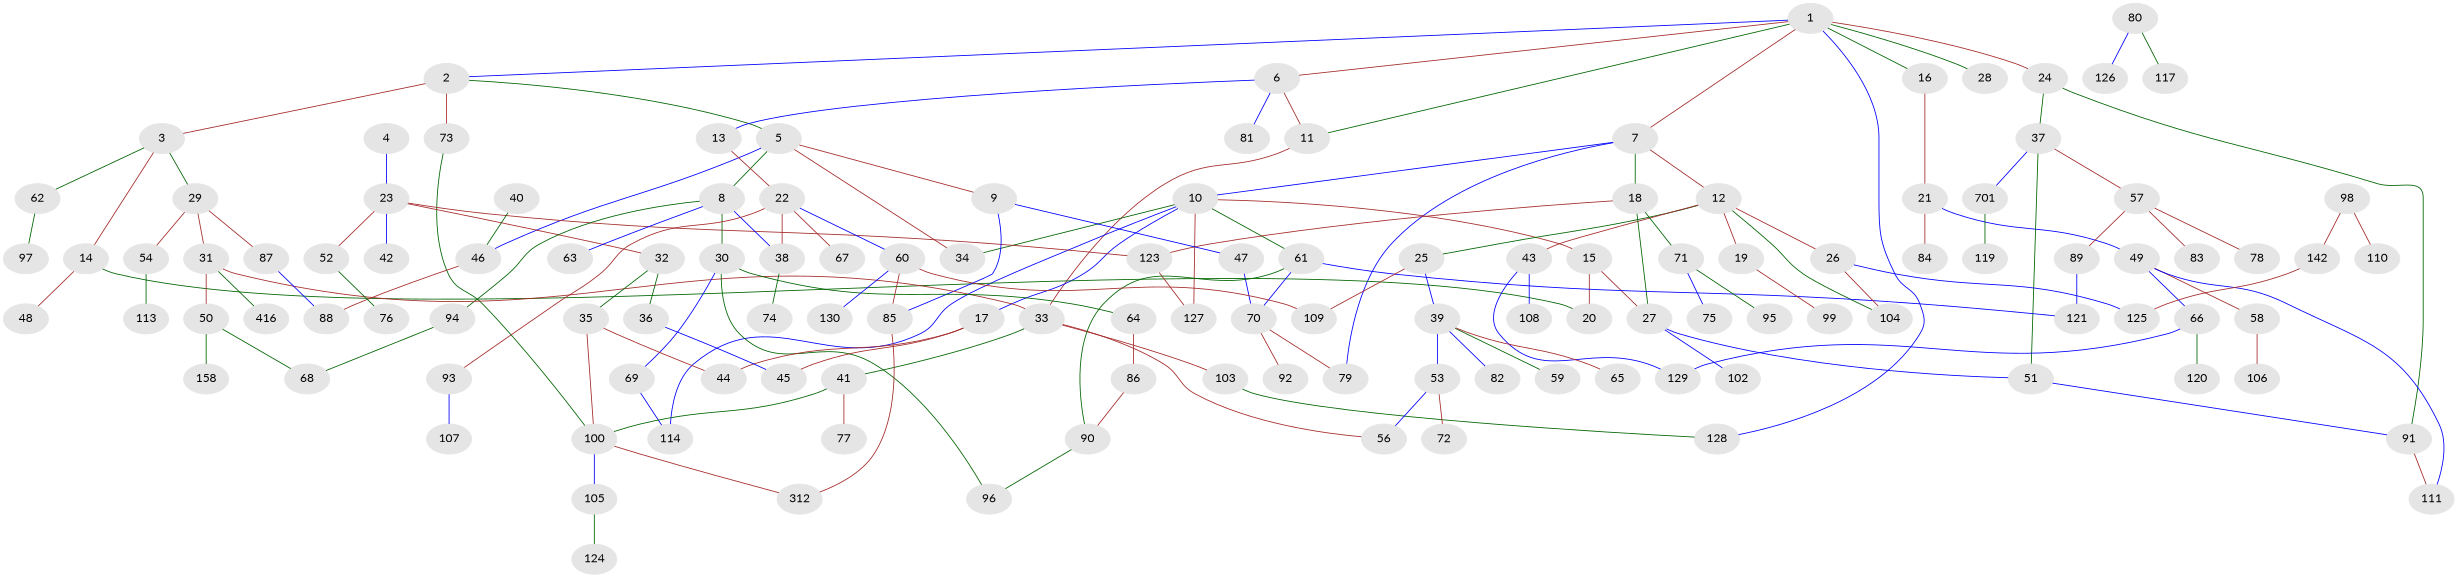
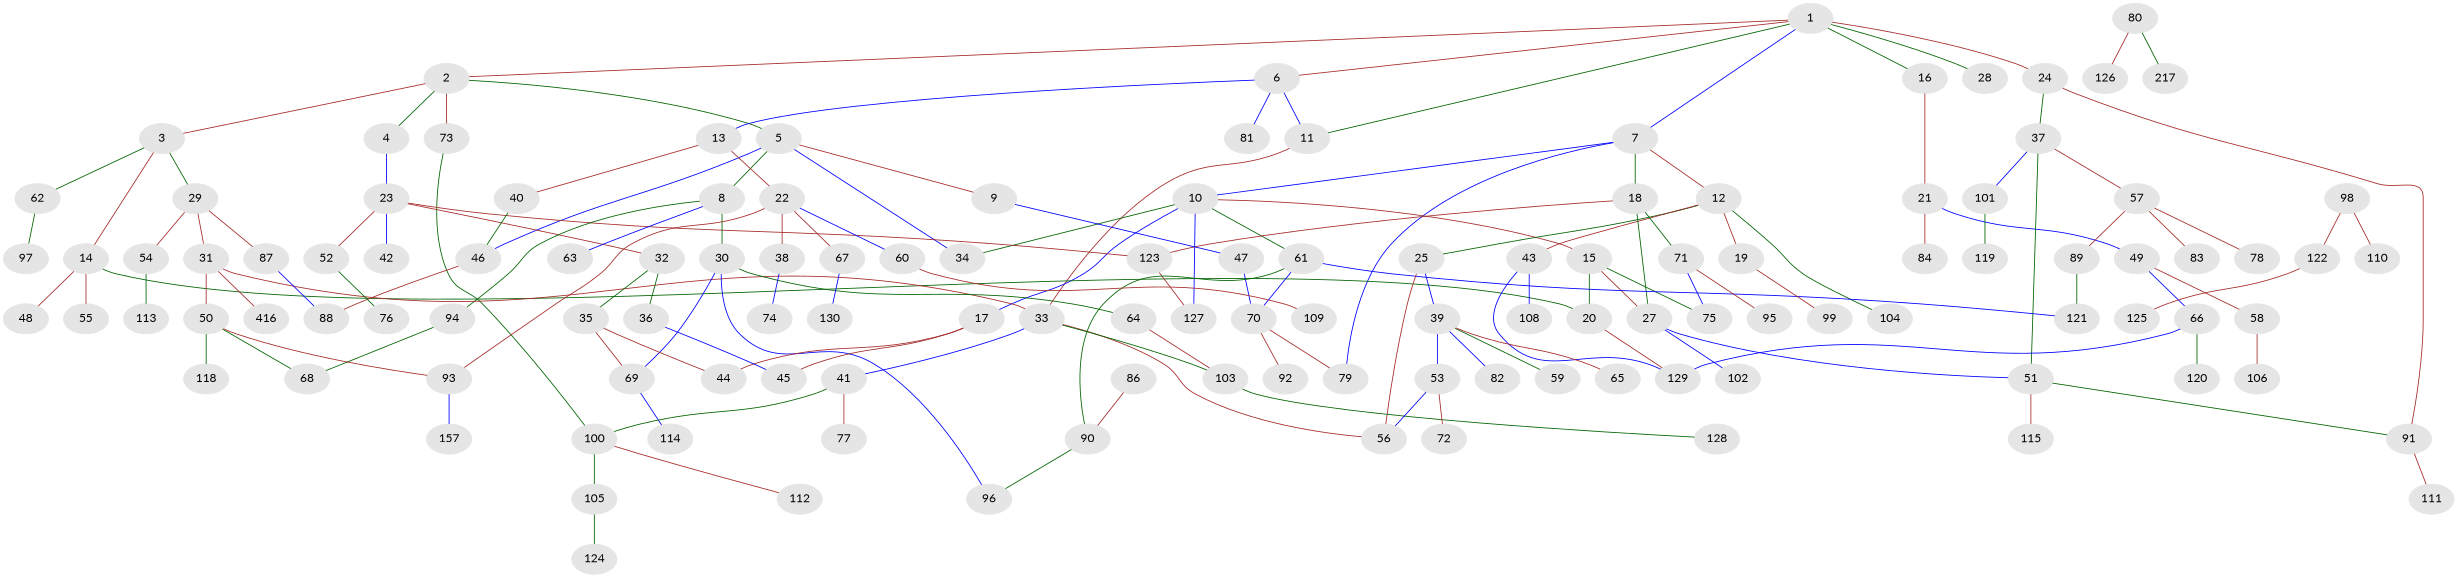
(1129, 48) -> (1129, 48)
(2120, 48) -> (2120, 48)
(1723, 78) -> (1723, 78)
(2165, 78) -> (2165, 78)
none -> (417, 108)
(1292, 109) -> (1292, 109)
none -> (618, 169)
(2354, 177) -> (2354, 177)
(871, 199) -> (871, 199)
(1985, 199) -> (1985, 199)
(749, 226) -> none
(1194, 259) -> (1194, 259)
(1833, 259) -> none
(2317, 259) -> (2317, 259)
(1901, 283) -> none
(232, 284) -> (232, 284)
(1589, 284) -> (1589, 284)
none -> (1639, 284)
(777, 286) -> (777, 286)
(1725, 289) -> (1725, 289)
(2077, 289) -> (2077, 289)
(1357, 295) -> (1398, 348)
(855, 298) -> (835, 295)
none -> (86, 319)
(890, 319) -> none
(2343, 330) -> none
(914, 336) -> none
none -> (1634, 349)
(1150, 350) -> (1150, 350)
(946, 354) -> (946, 354)
(1134, 354) -> (1180, 349)
none -> (324, 357)
(863, 359) -> (863, 359)
(206, 379) -> (206, 379)
(590, 379) -> (609, 349)
(2220, 409) -> (2220, 409)
(449, 439) -> (449, 439)
none -> (2031, 439)
(594, 469) -> (594, 469)
(800, 499) -> (800, 499)
